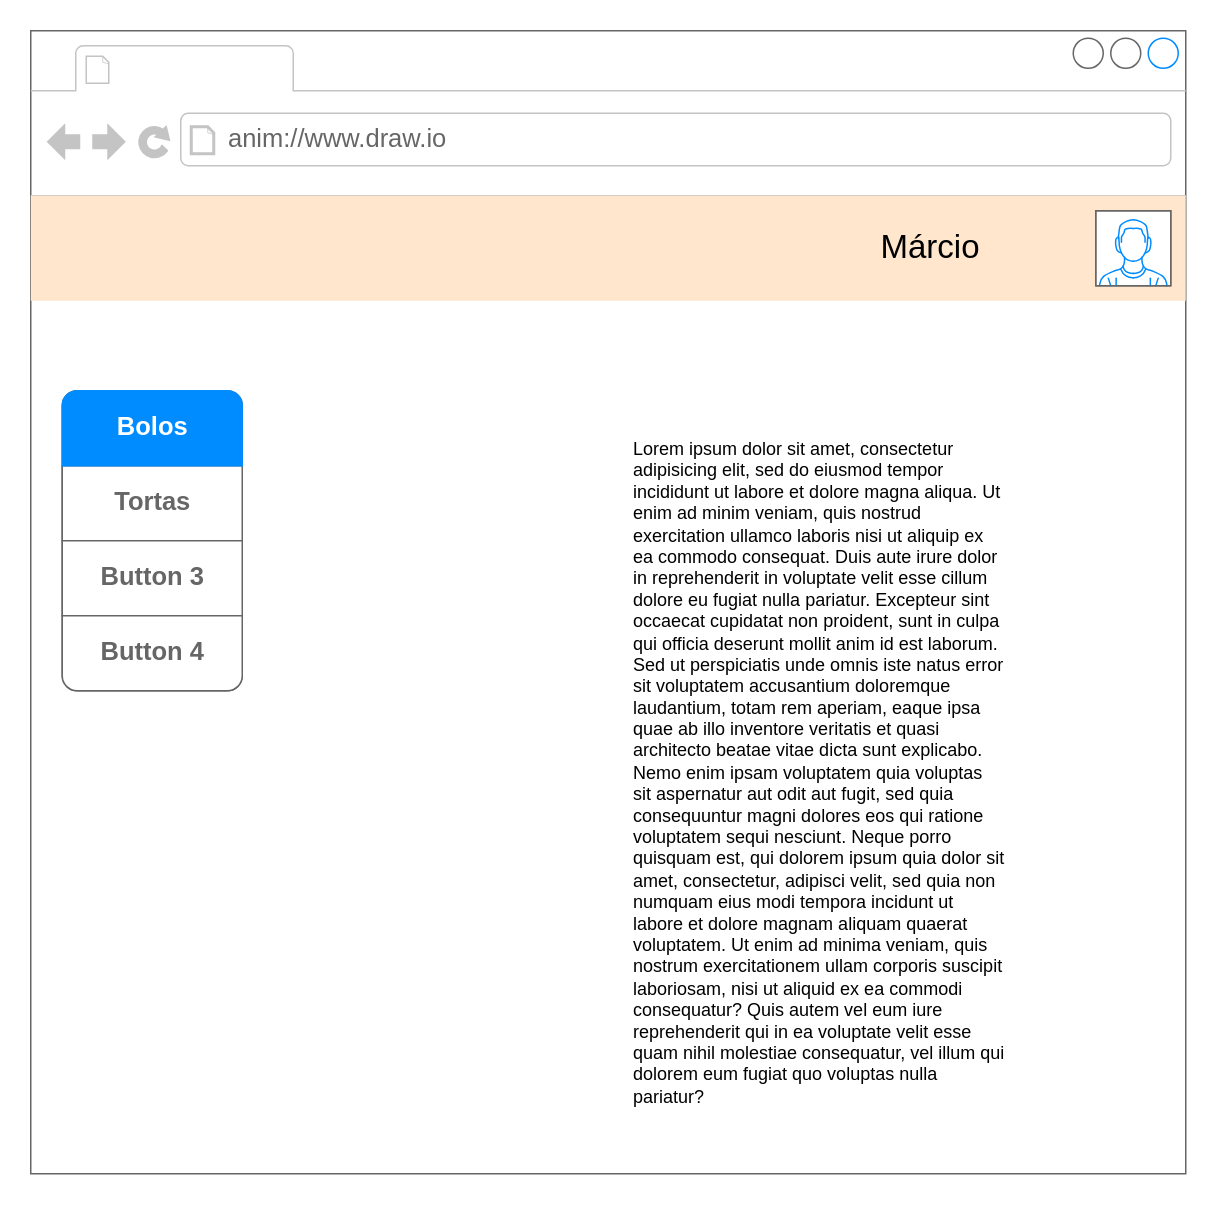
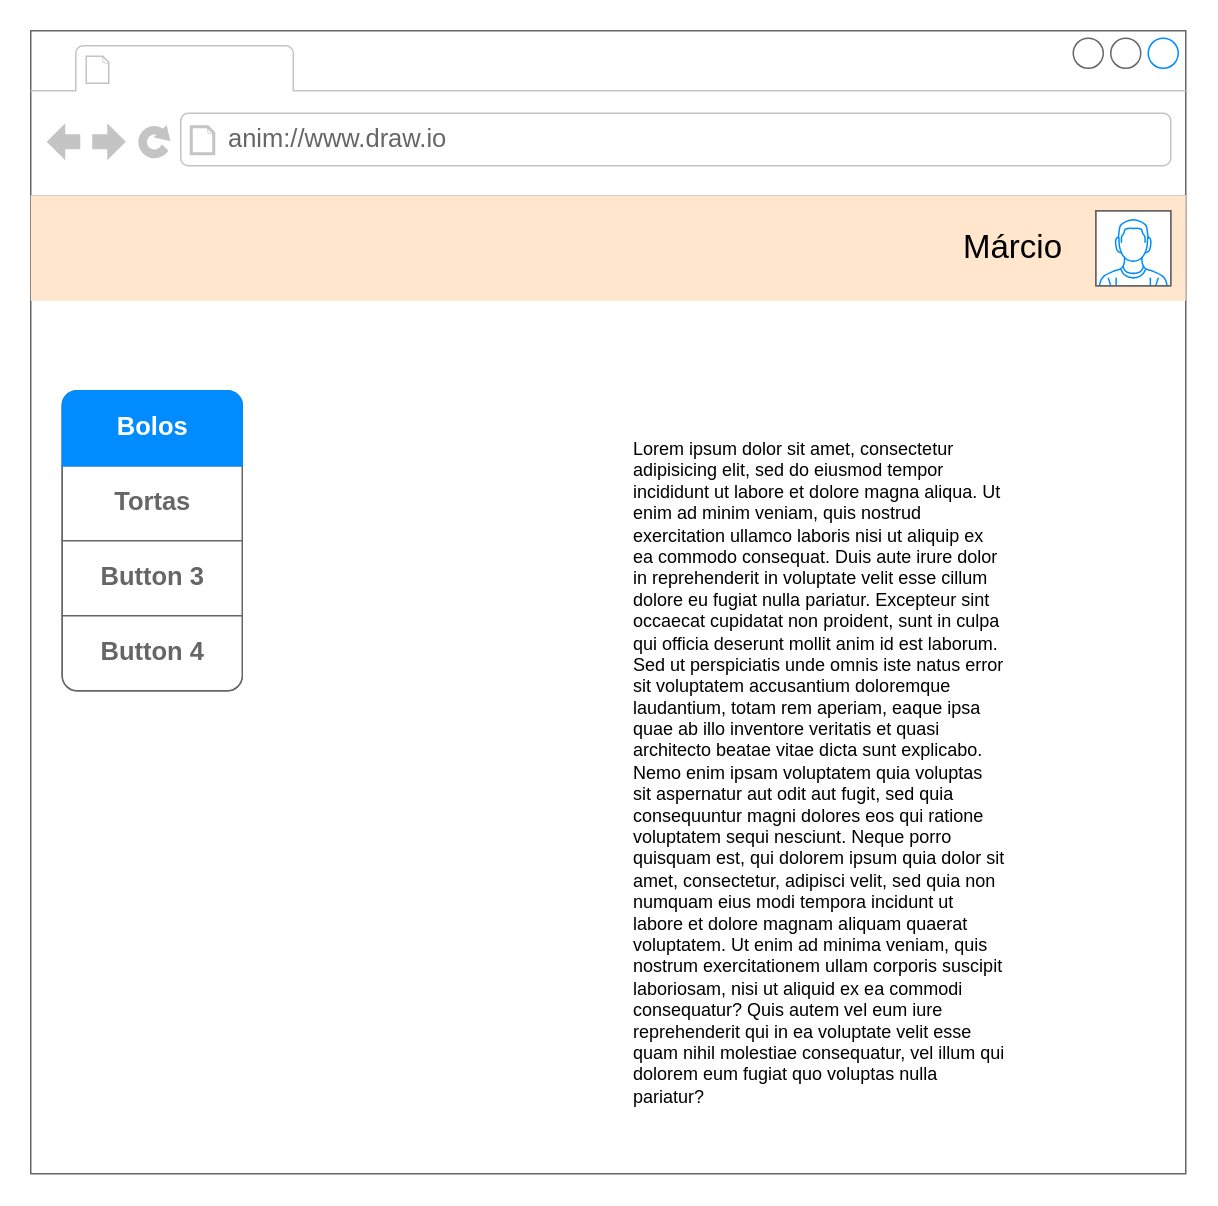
(931, 248) -> (1013, 248)
